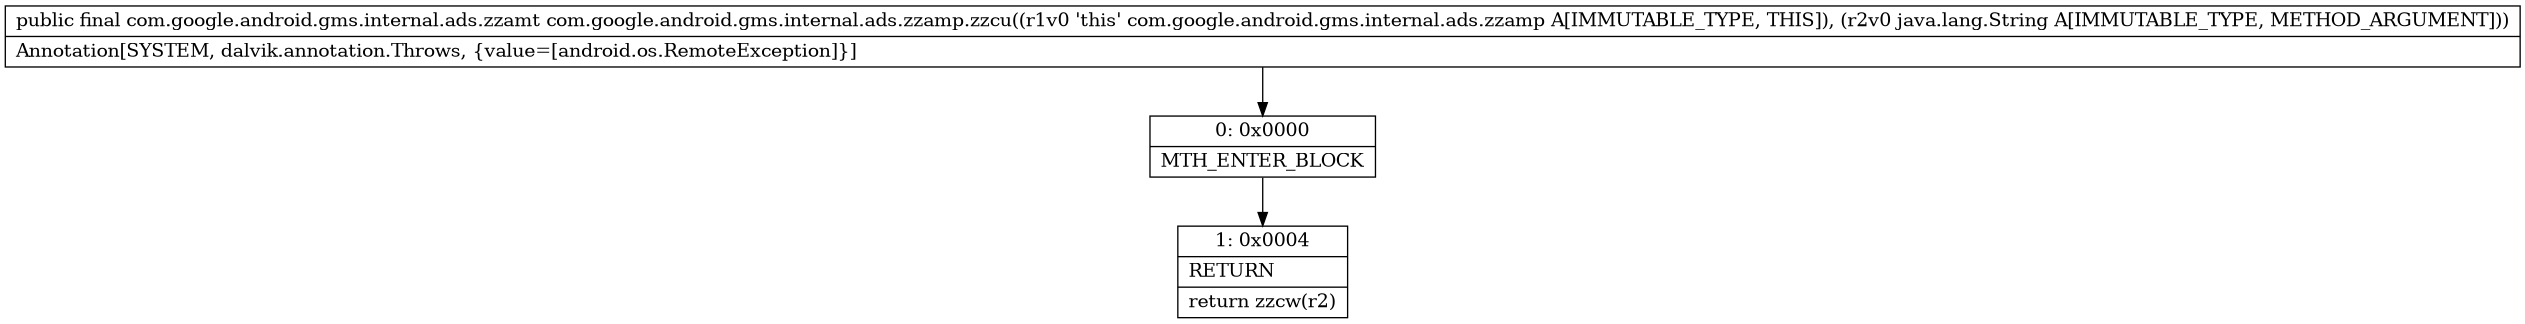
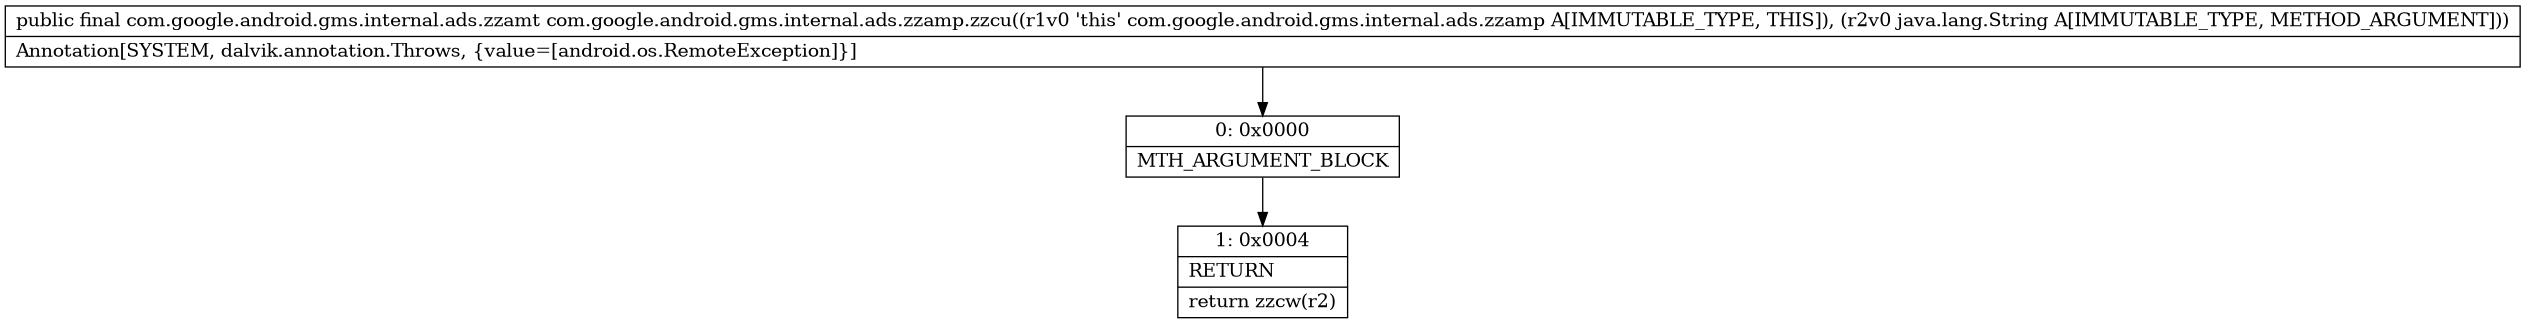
(1263, 161) -> (1263, 161)
